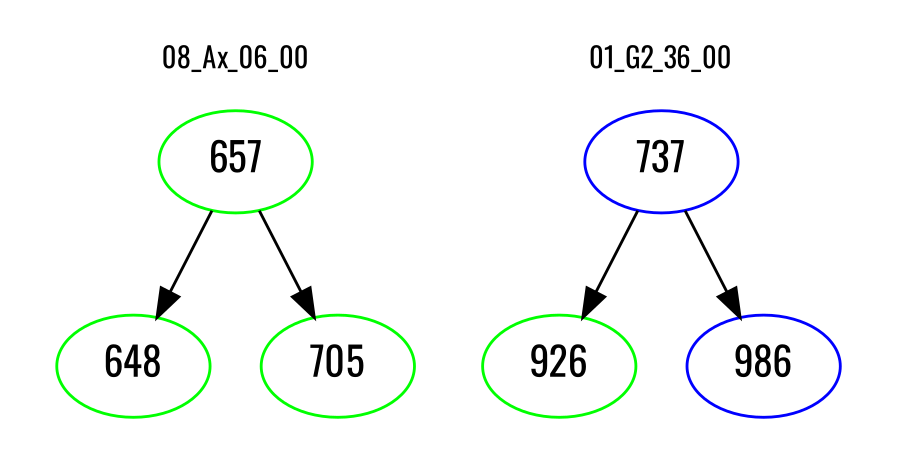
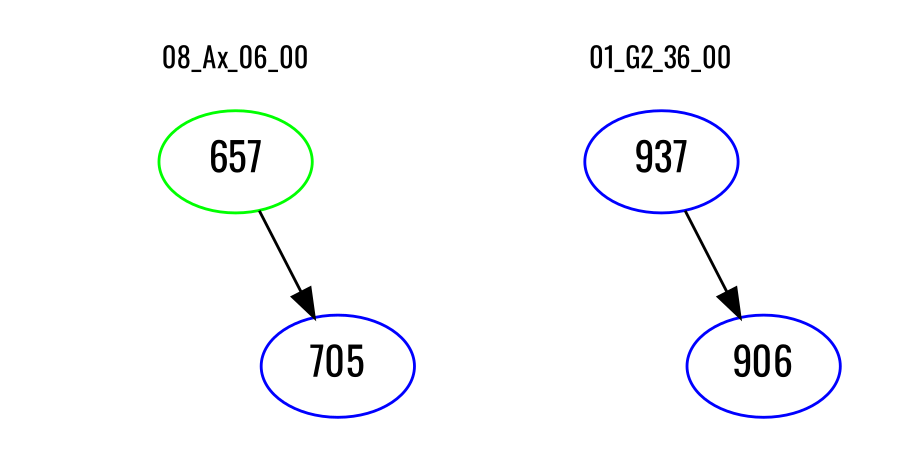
(661, 162) -> (661, 162)
(133, 366) -> none
(338, 366) -> (338, 366)
(559, 366) -> none
(764, 366) -> (764, 366)
